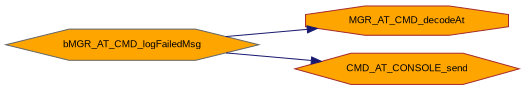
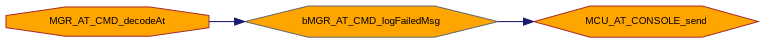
(267, 33) -> (222, 22)
(407, 69) -> (646, 22)
